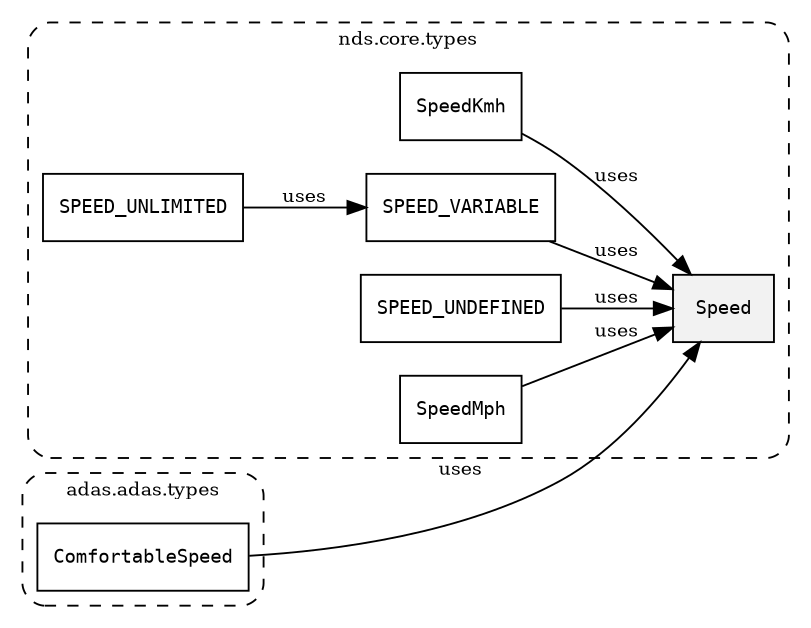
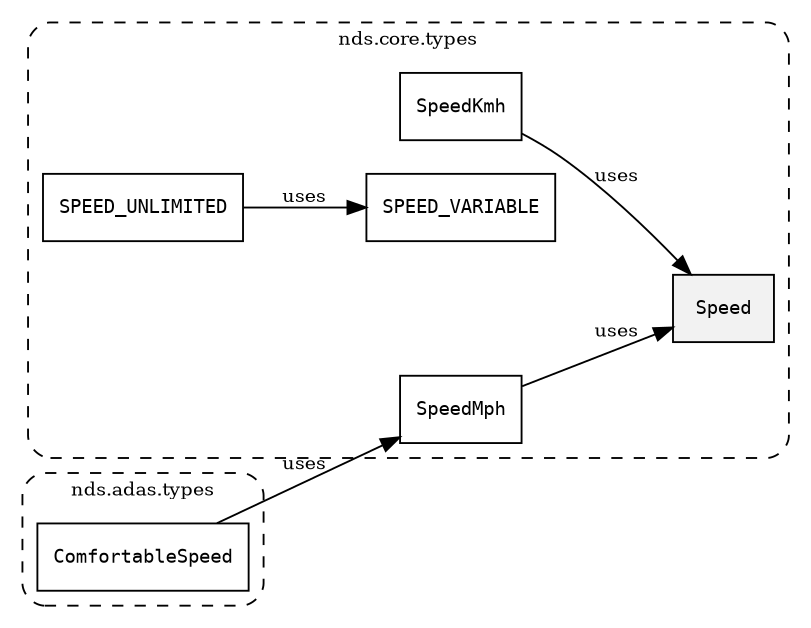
(602, 262) -> none
(461, 308) -> none
(143, 491) -> (143, 491)
(495, 510) -> (300, 484)
